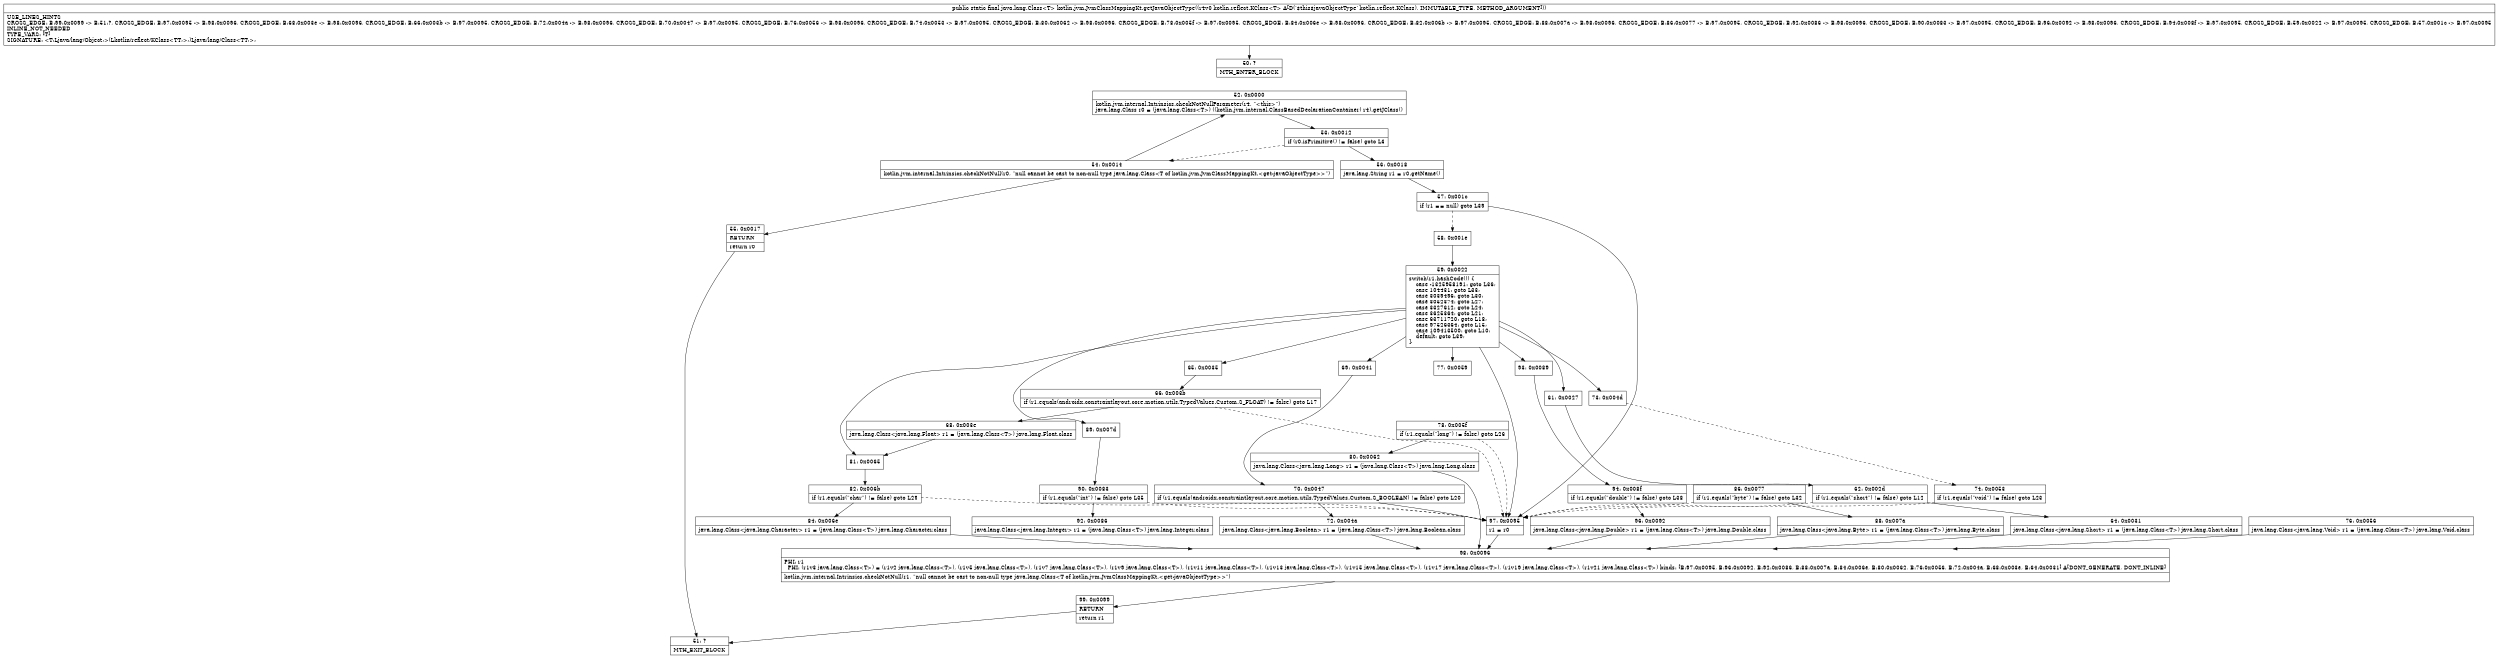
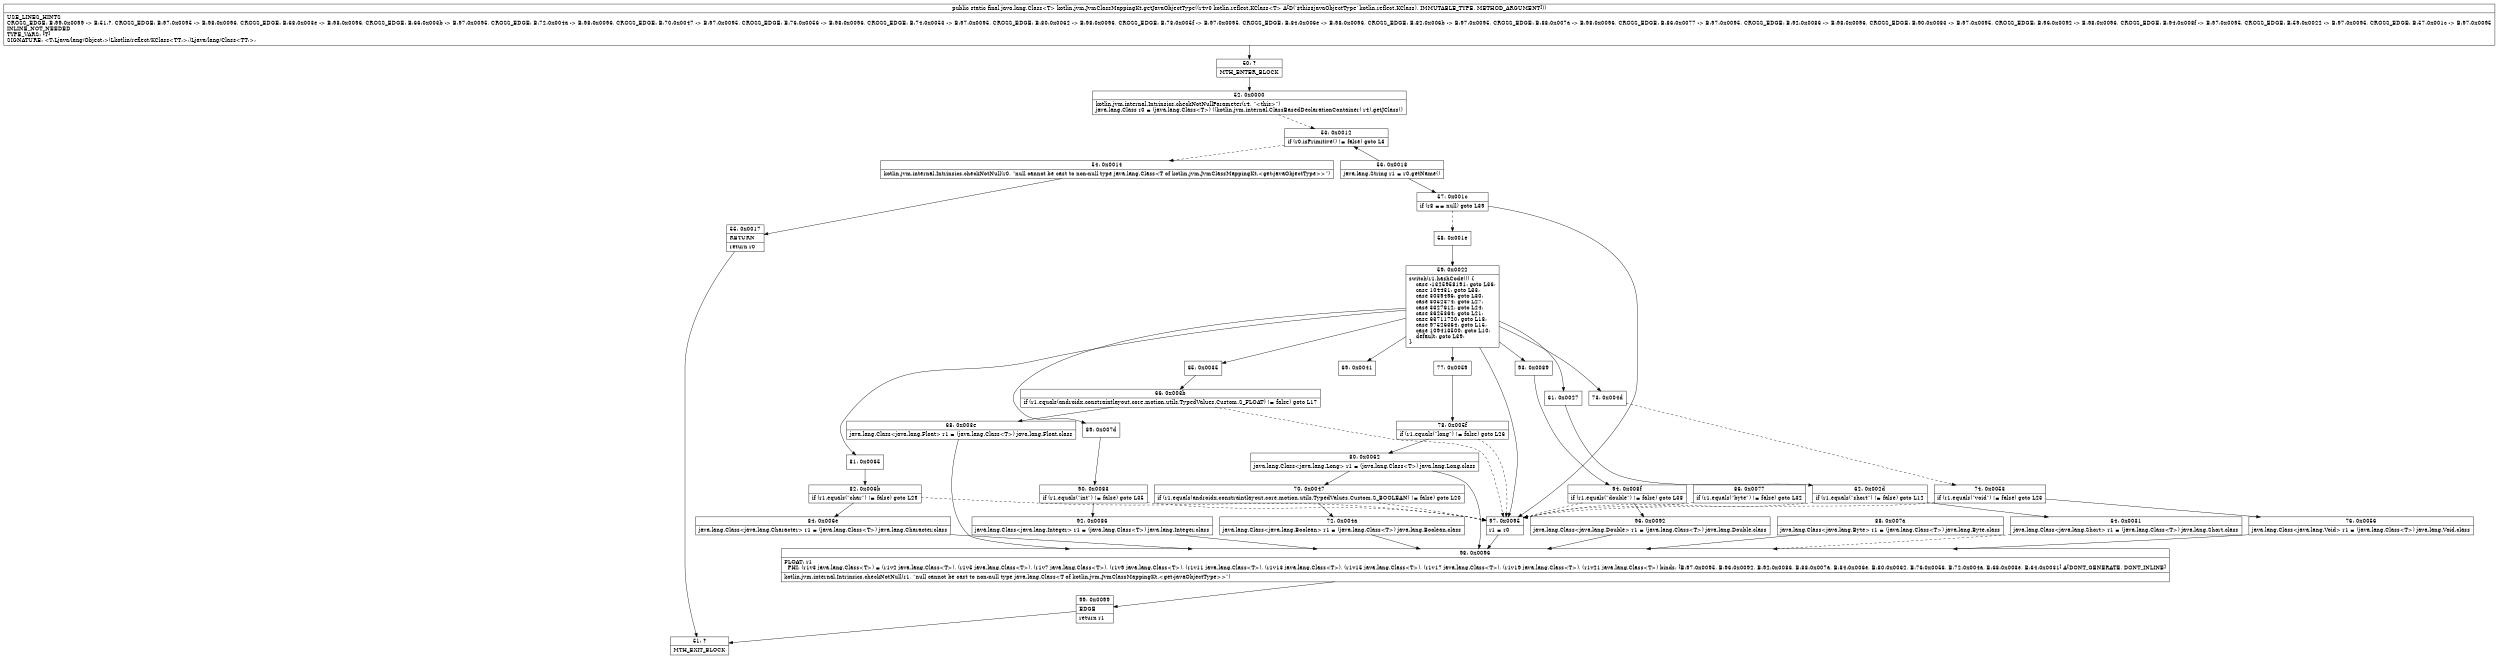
(1295, 121) -> (1295, 121)
(1173, 139) -> (1249, 82)
(1360, 153) -> (1368, 155)
(1453, 206) -> (1453, 206)
none -> (1453, 396)
(1285, 426) -> (1339, 477)
(911, 447) -> (965, 530)
none -> (2151, 508)
(1423, 509) -> (1423, 509)
none -> (1556, 509)
(1818, 510) -> none
none -> (1245, 542)
(1894, 542) -> (1894, 542)
(795, 562) -> (799, 562)
(1092, 609) -> (1088, 609)
